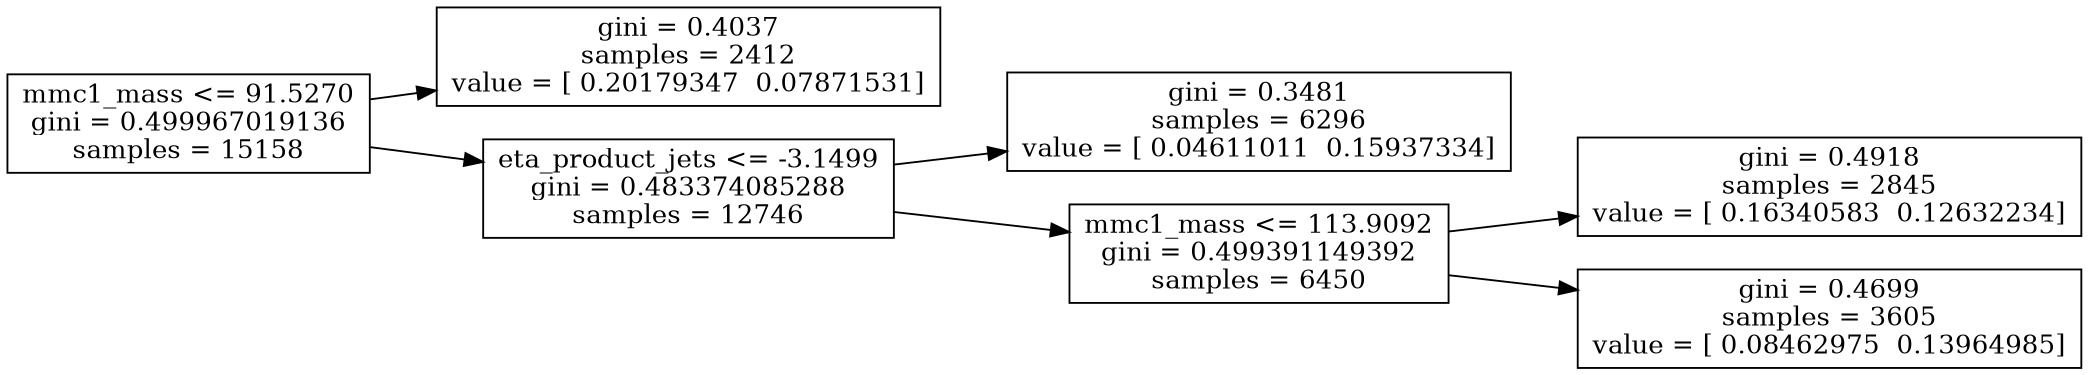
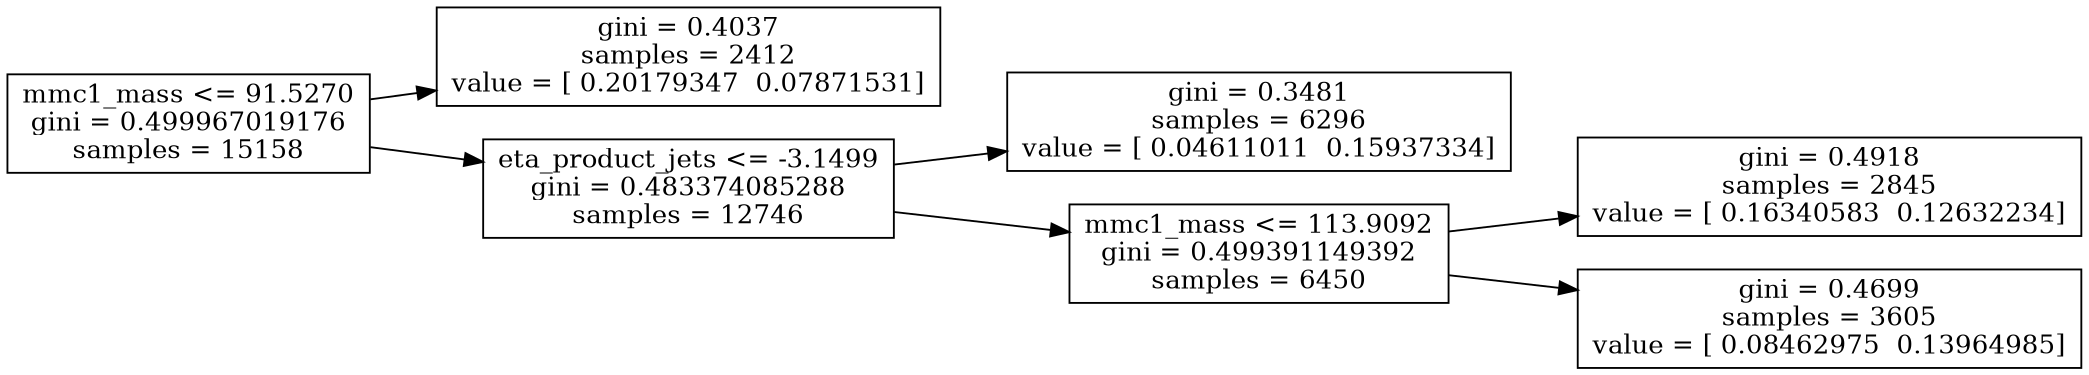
(189, 124) -> (189, 124)
